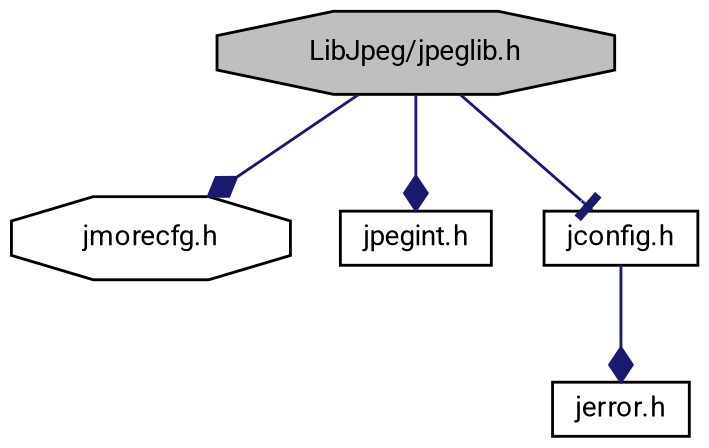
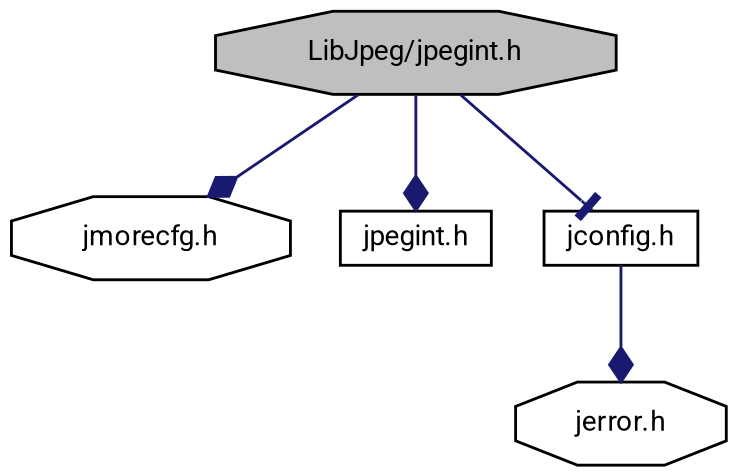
(416, 53) -> (416, 53)
(621, 409) -> (621, 424)
